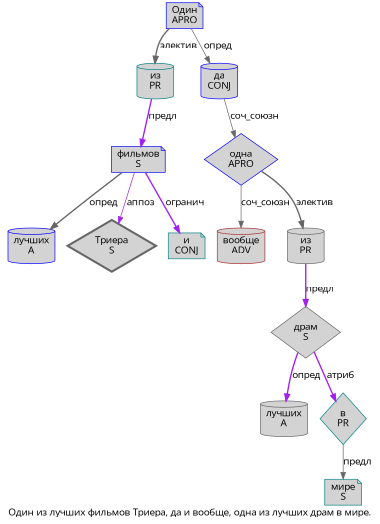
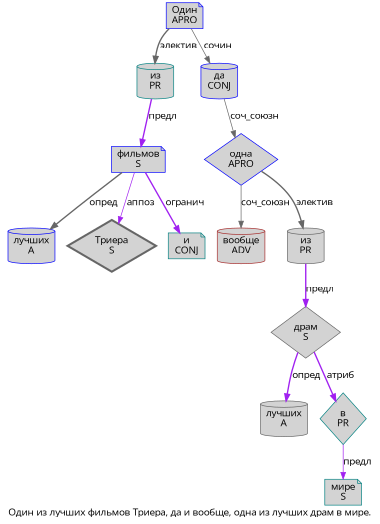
(218, 46) -> (218, 46)
(343, 458) -> (343, 458)
